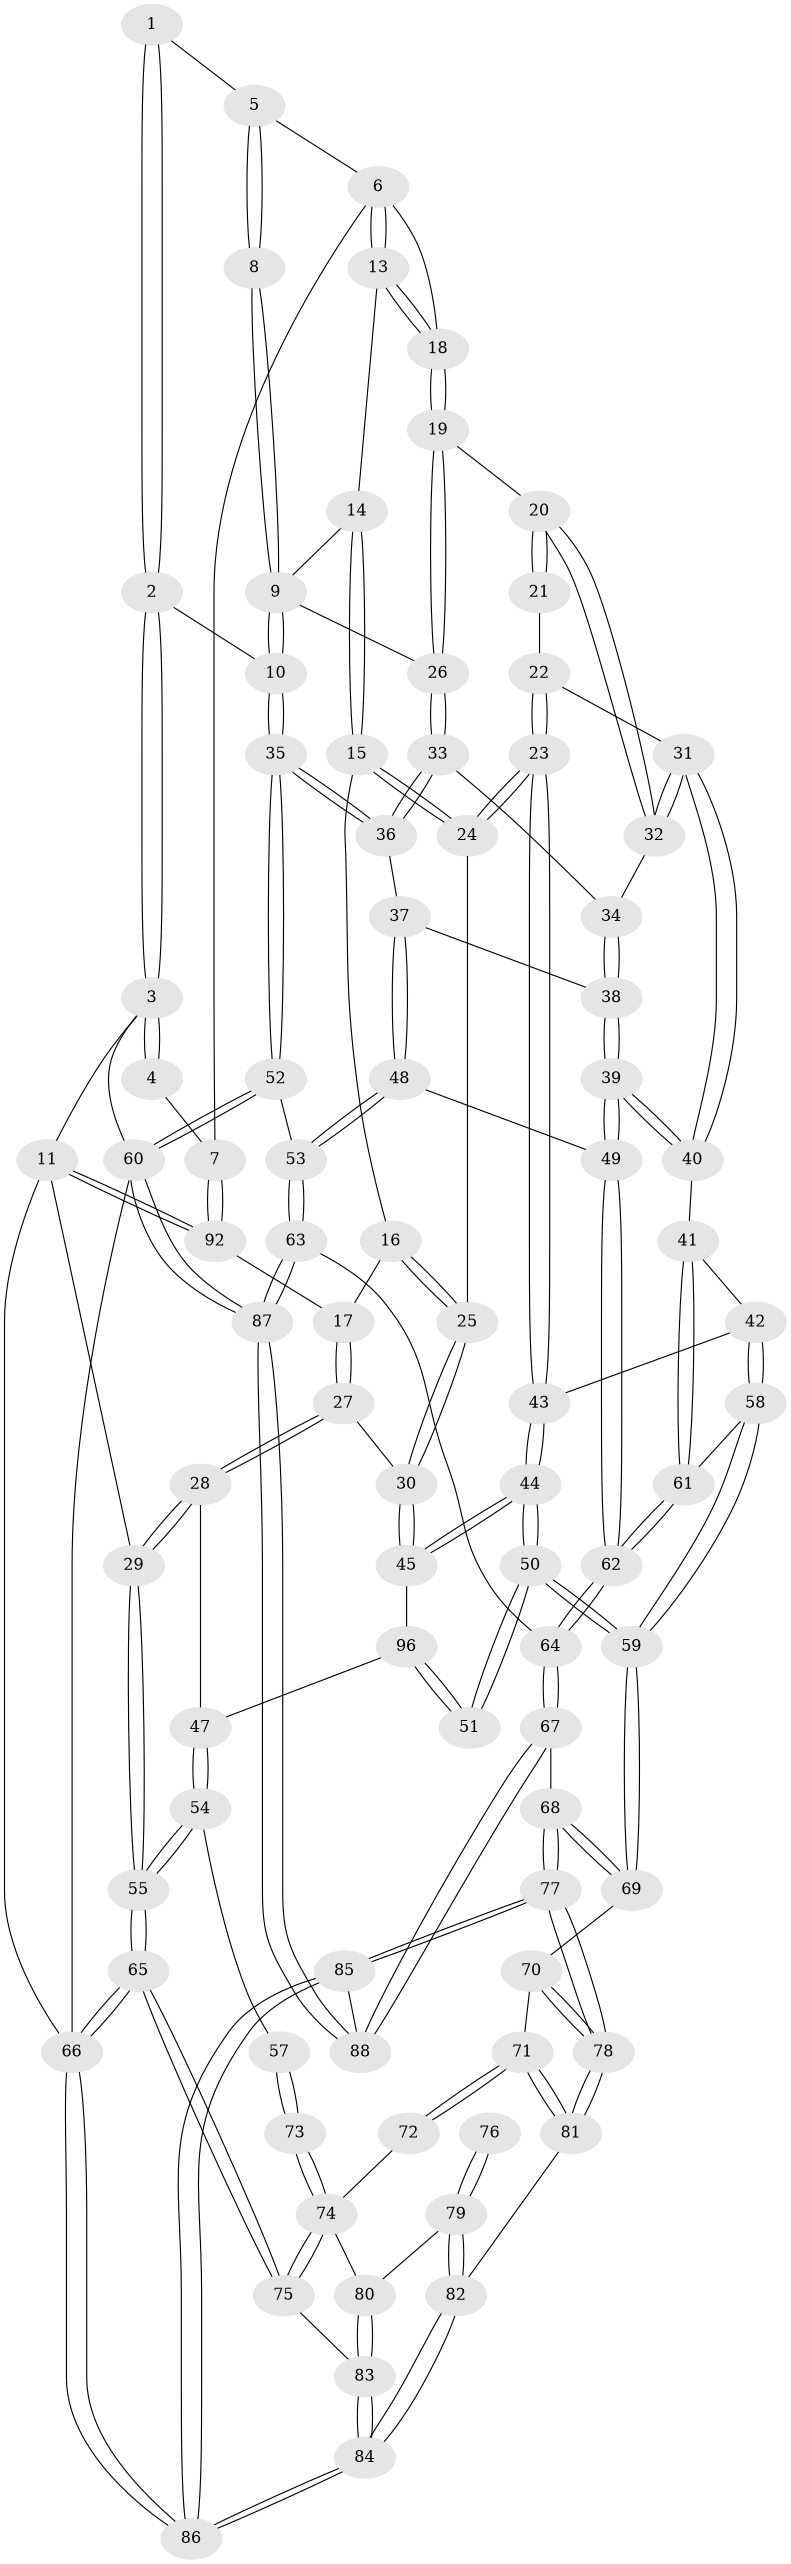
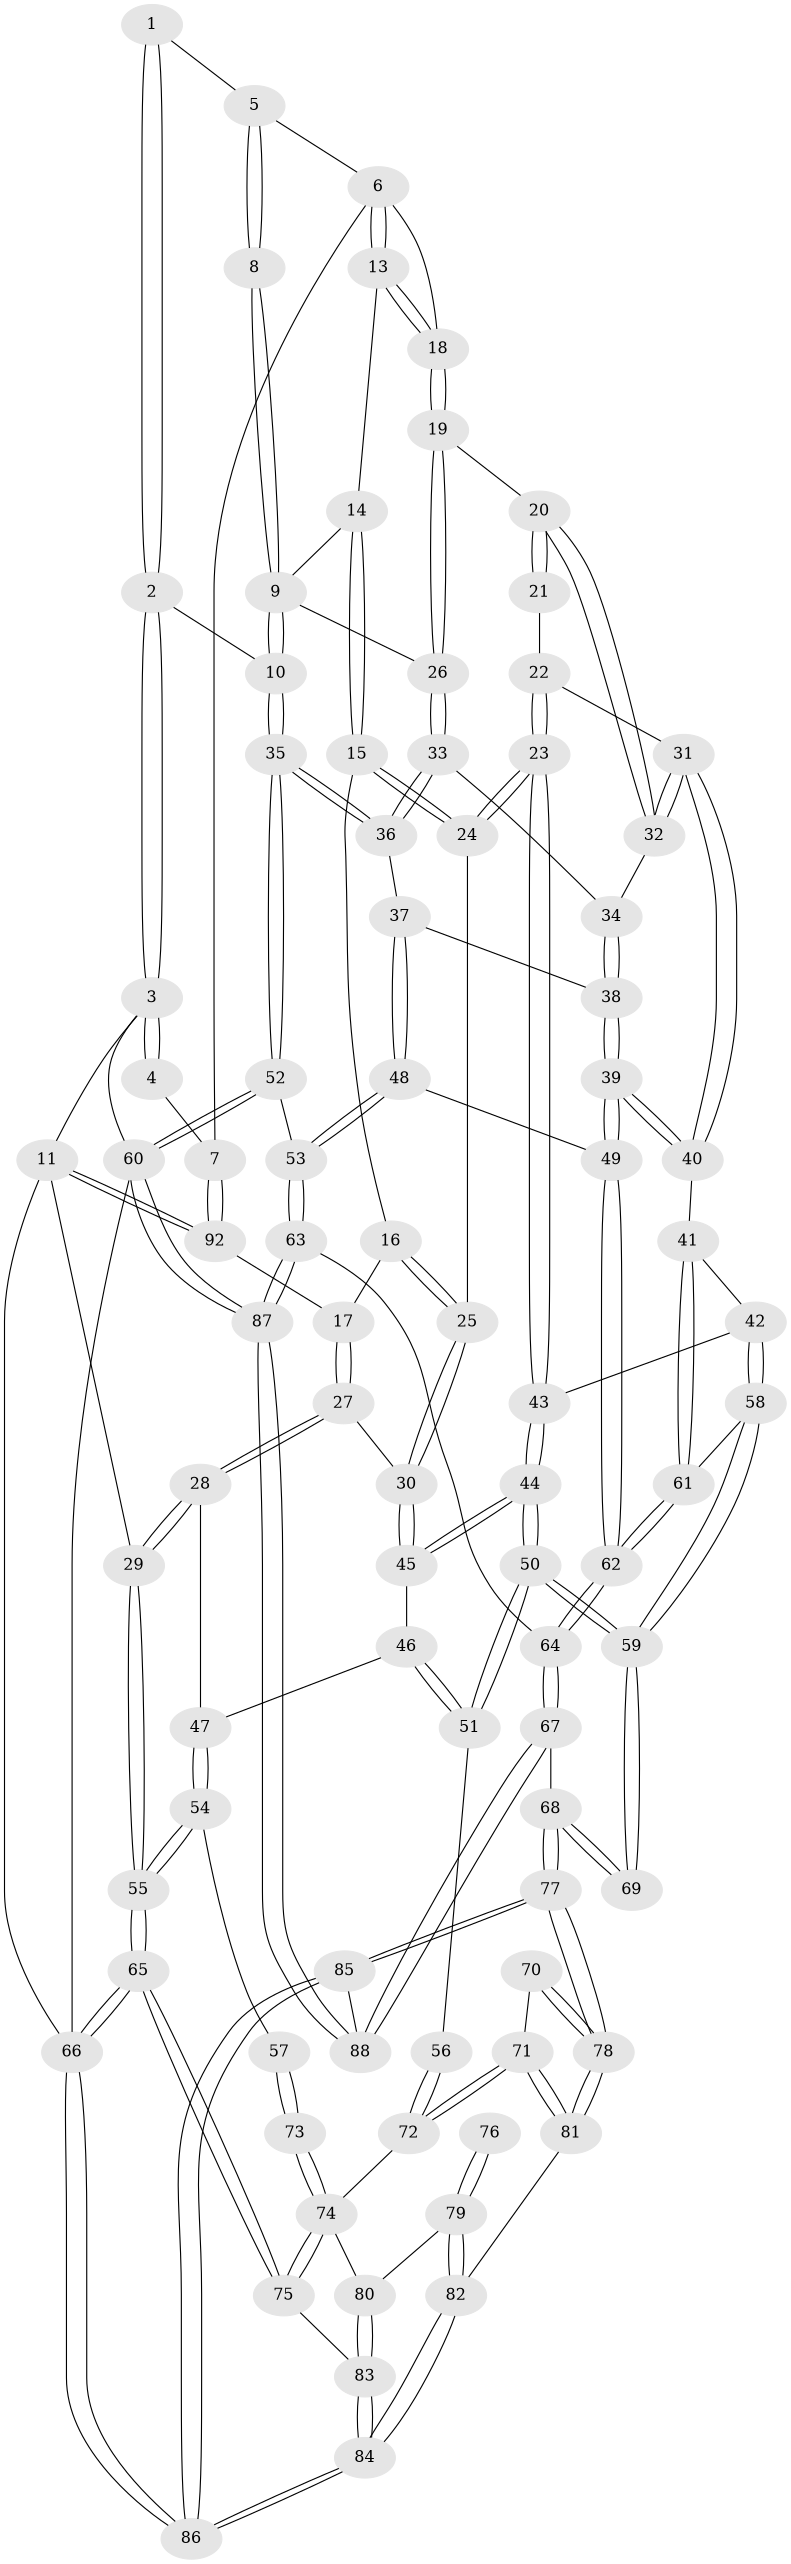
(407, 1647) -> (407, 1647)
(583, 1929) -> none
none -> (442, 2052)
